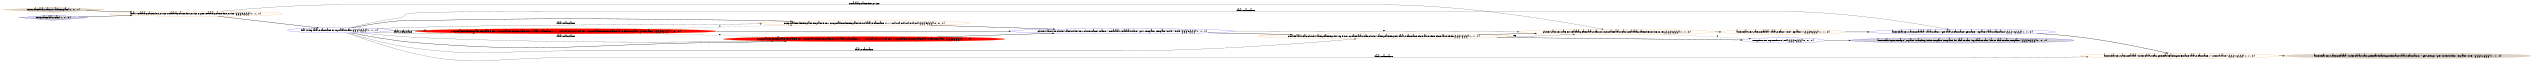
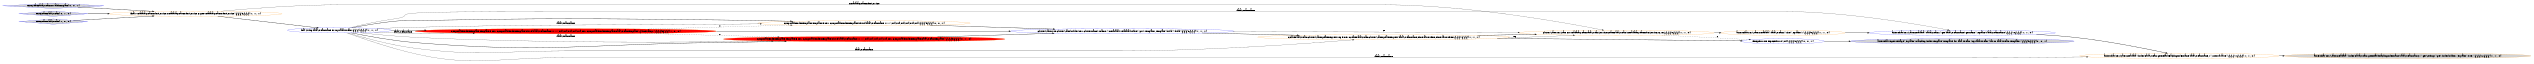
(53, 10) -> (53, 6)
none -> (53, 14)
